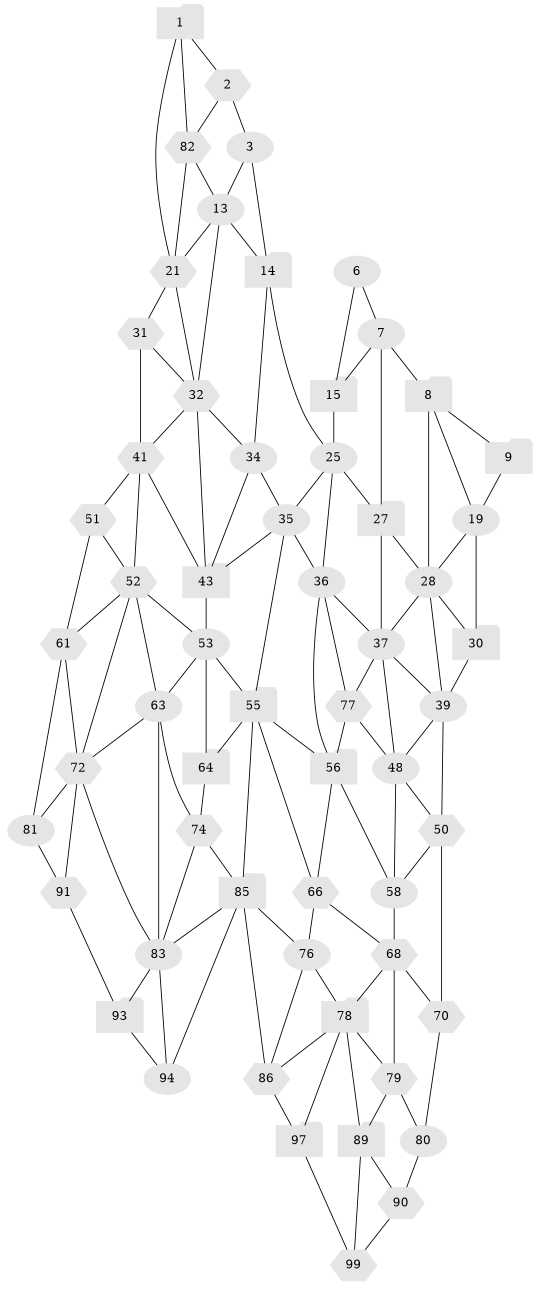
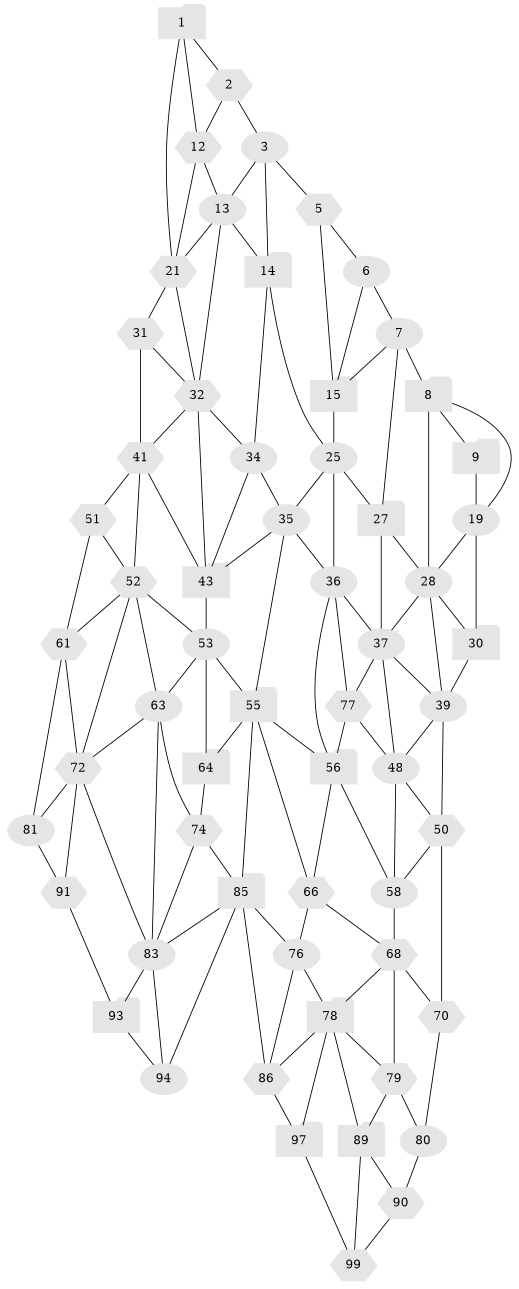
(188, 147) -> (198, 147)
none -> (319, 210)
